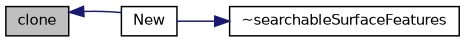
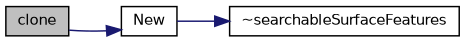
(103, 11) -> (88, 31)
